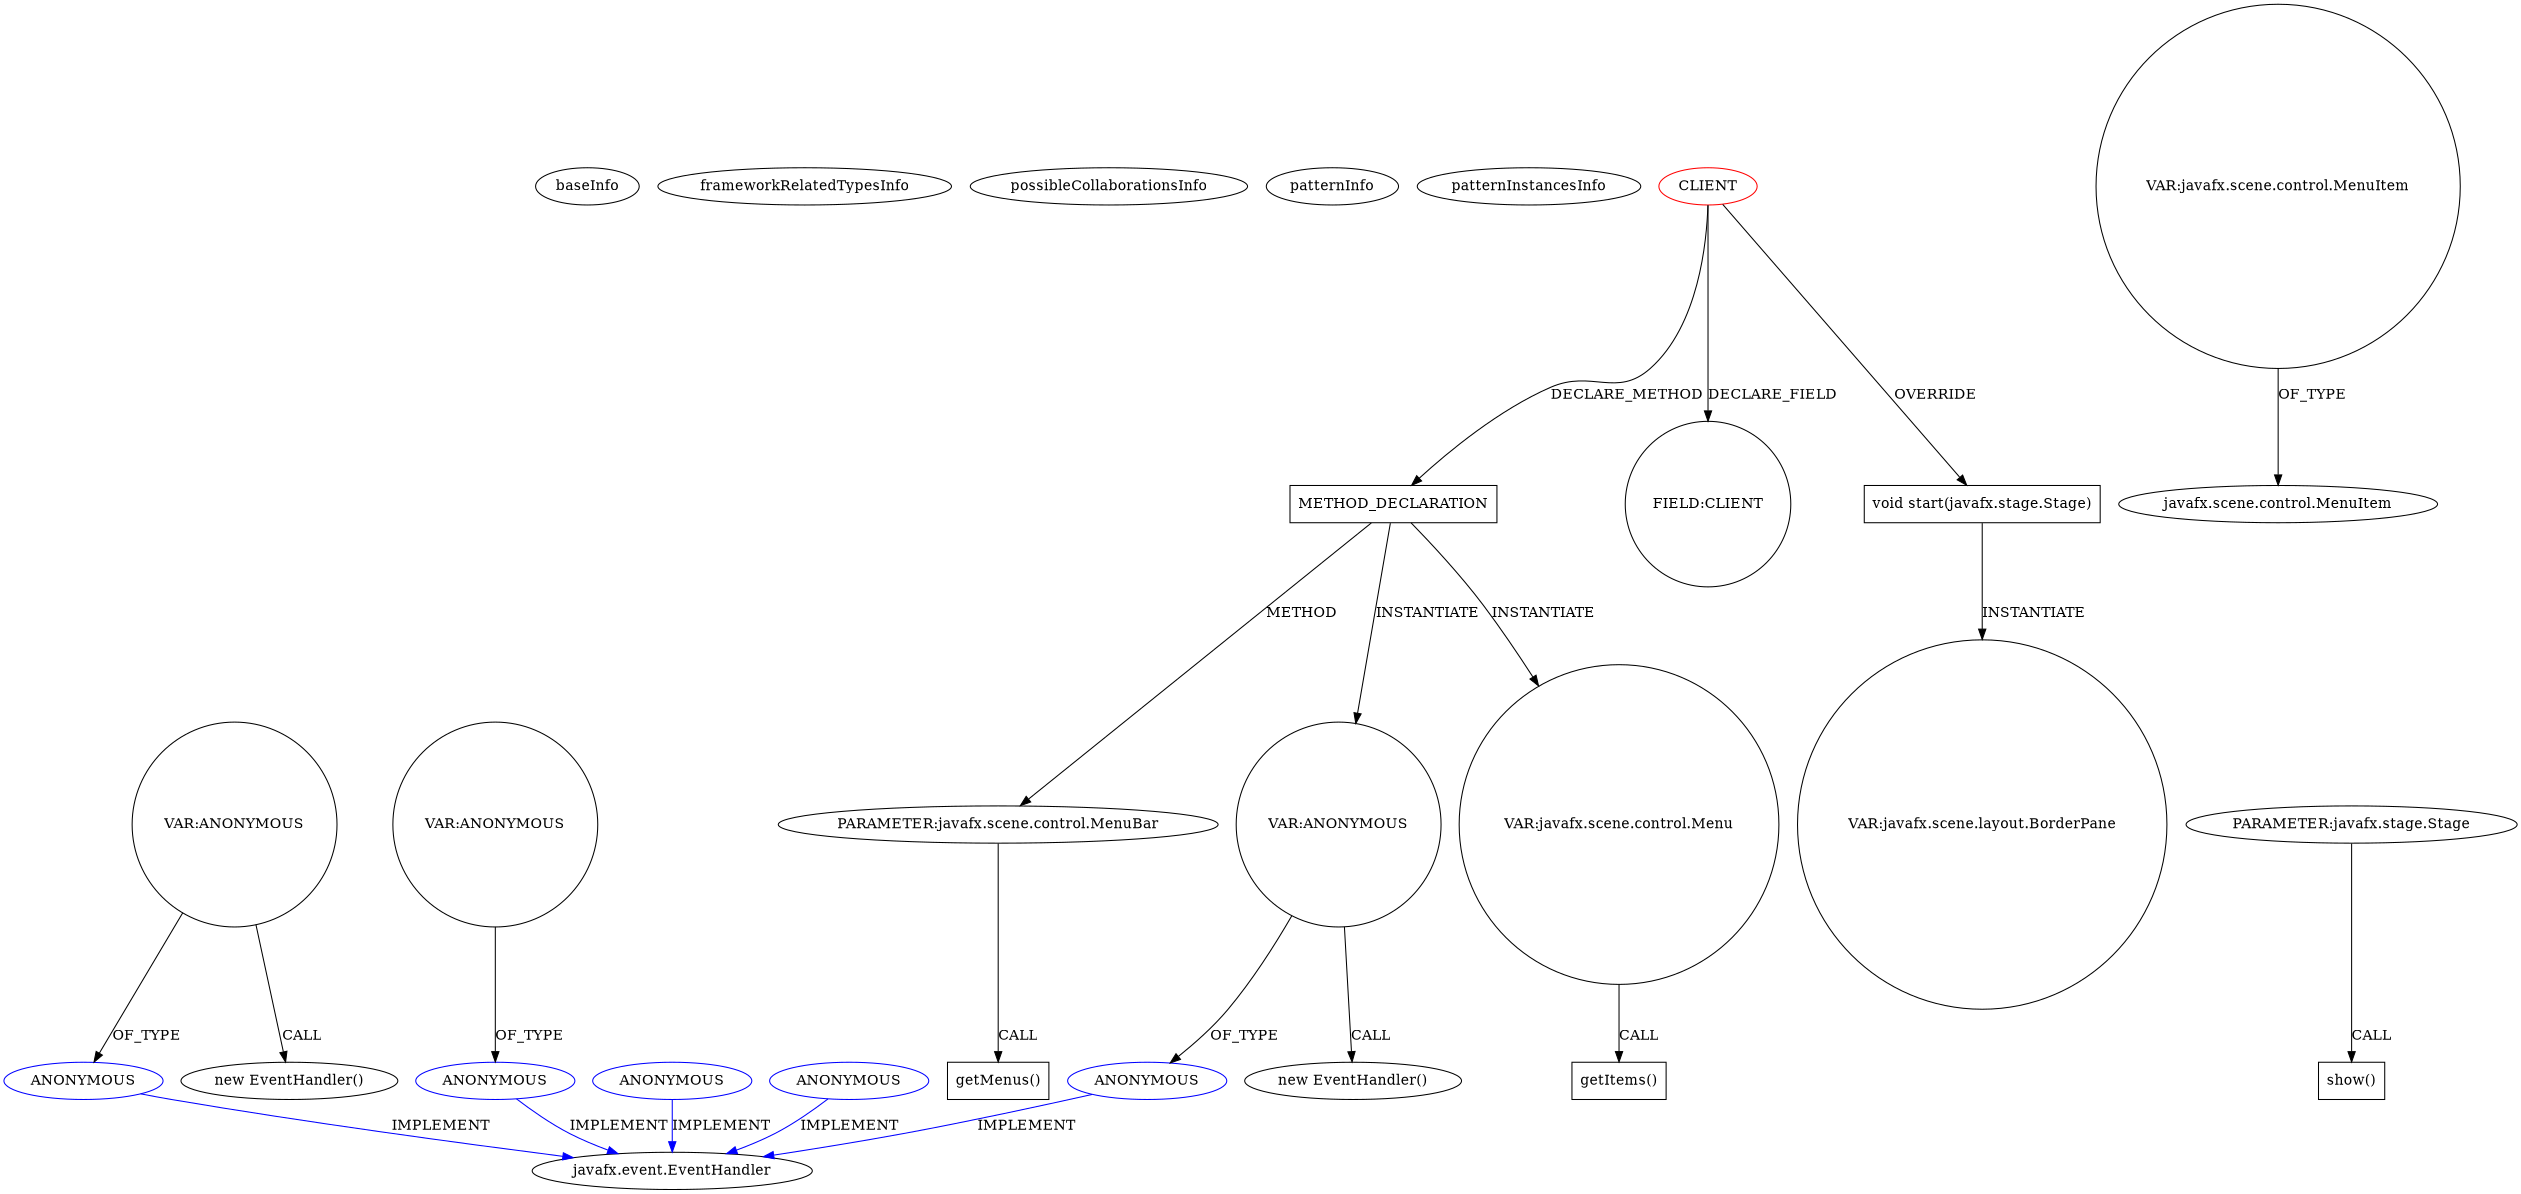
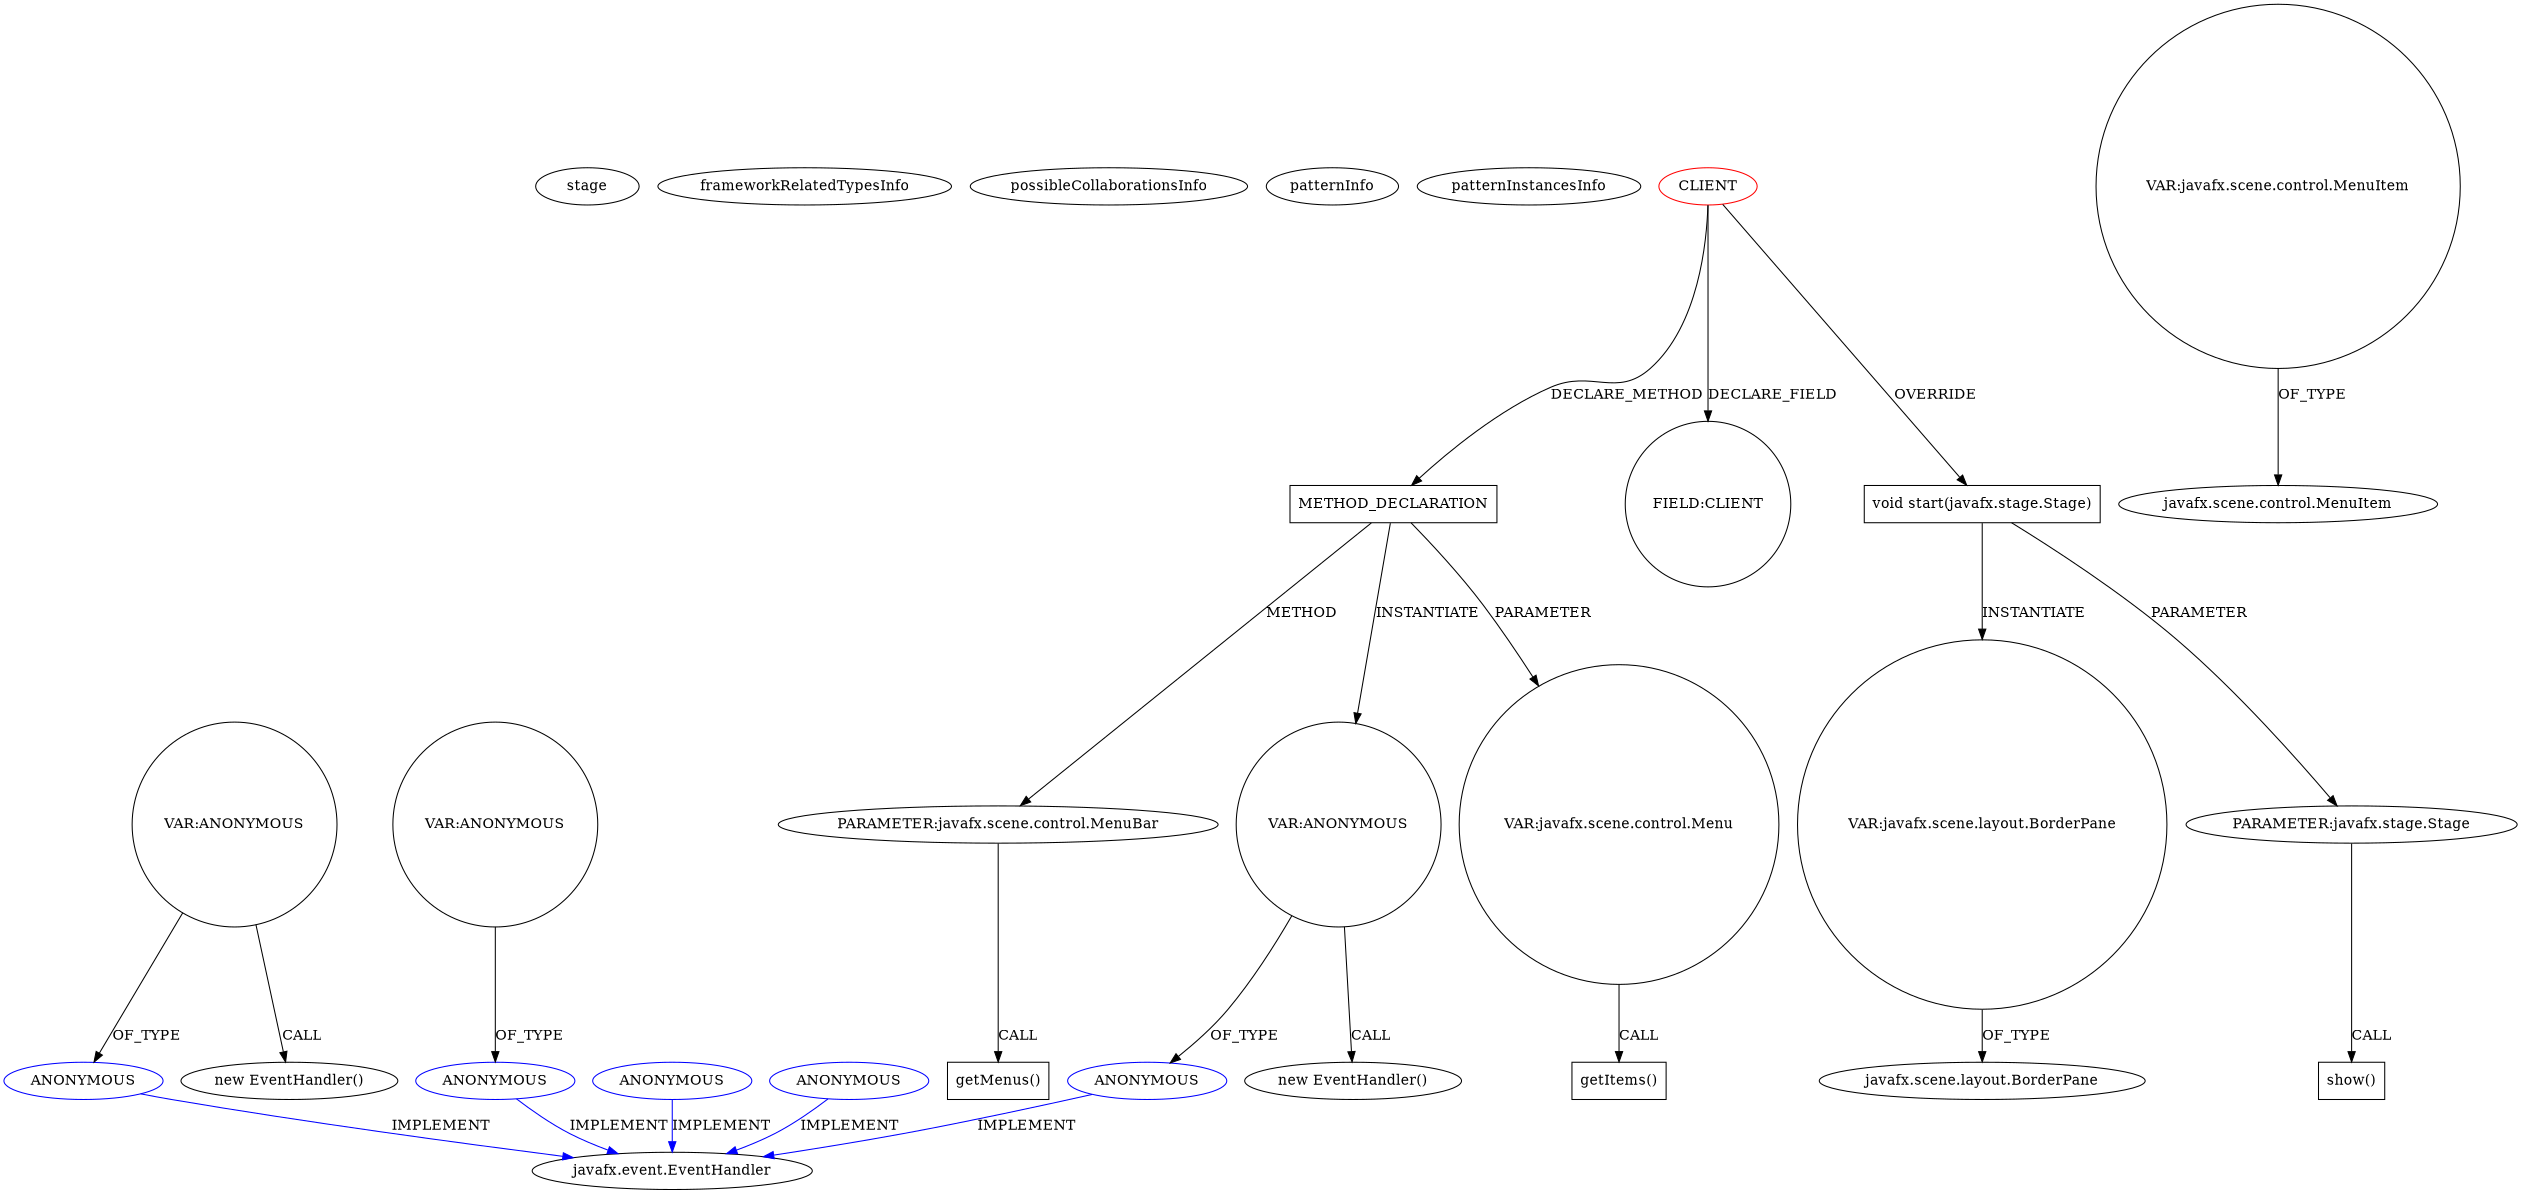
(587, 186) -> (587, 186)
(1543, 613) -> (1543, 613)
none -> (2183, 646)
none -> (1982, 1081)
